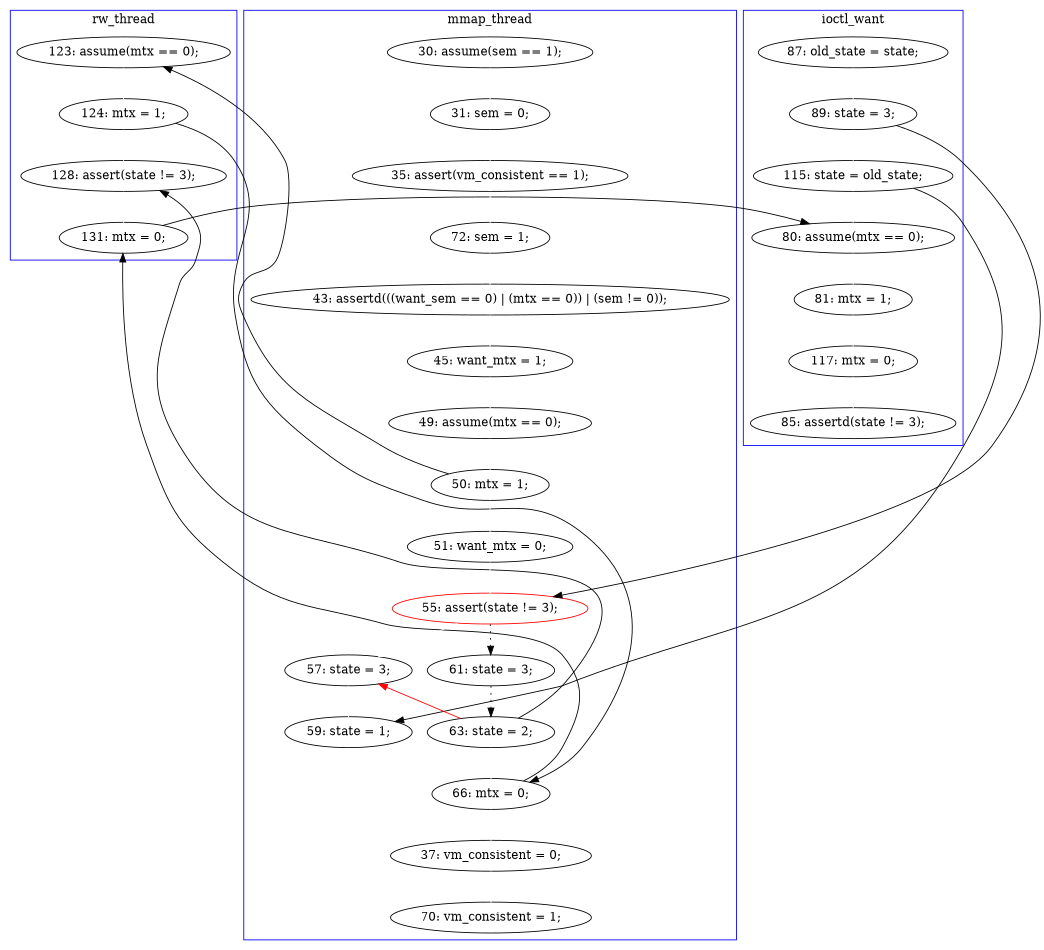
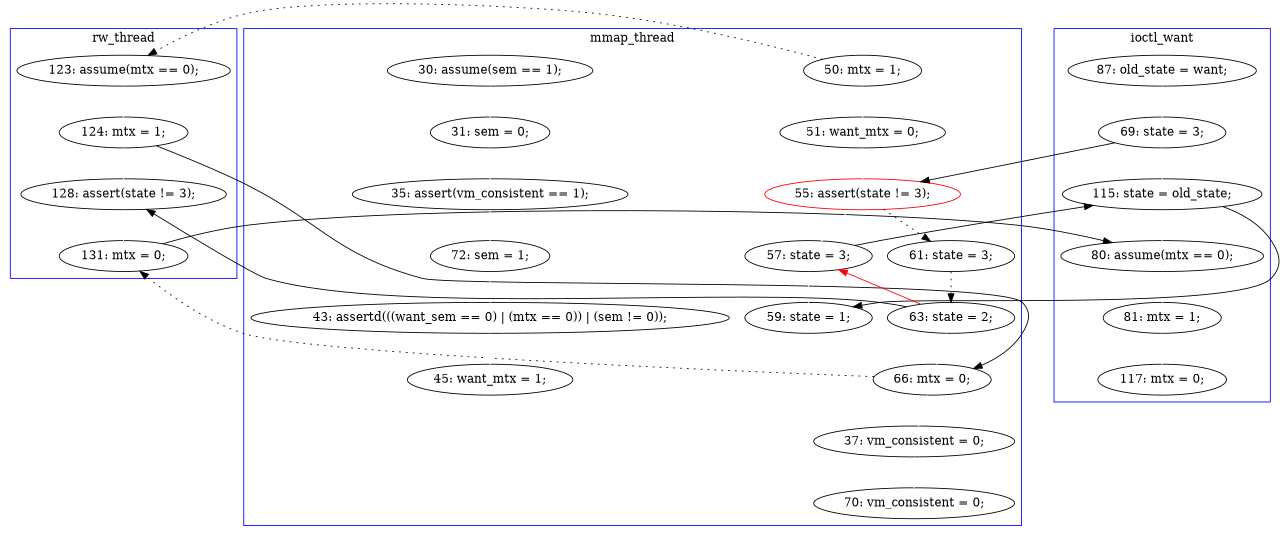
(853, 52) -> (1162, 71)
(853, 114) -> (1162, 132)
none -> (958, 227)
(250, 276) -> (487, 6)
(490, 423) -> none
(853, 423) -> none
(303, 605) -> (502, 359)
(491, 918) -> (914, 503)
